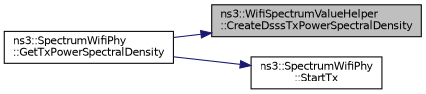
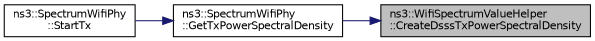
(207, 61) -> (149, 21)
